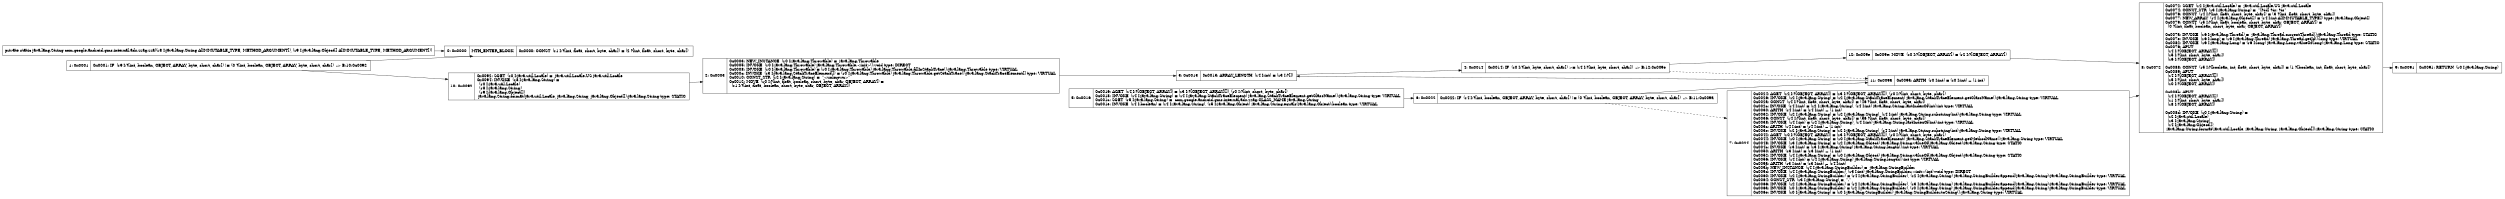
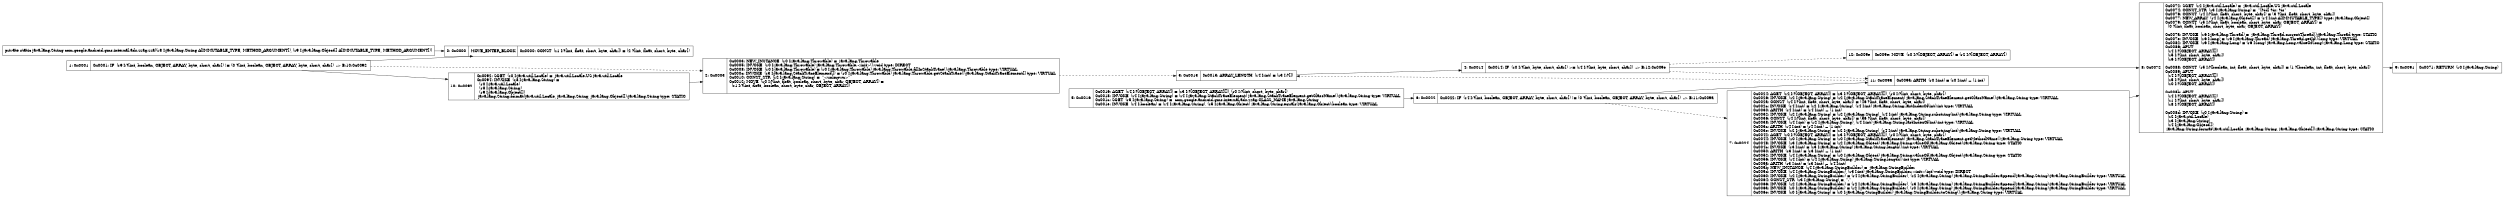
(2181, 47) -> (2181, 47)
(492, 51) -> (493, 51)
(1756, 61) -> (1756, 61)
(2073, 61) -> (1903, 68)
none -> (535, 68)
(2459, 68) -> (2459, 68)
(1116, 76) -> (1116, 76)
(1584, 78) -> (1584, 78)
